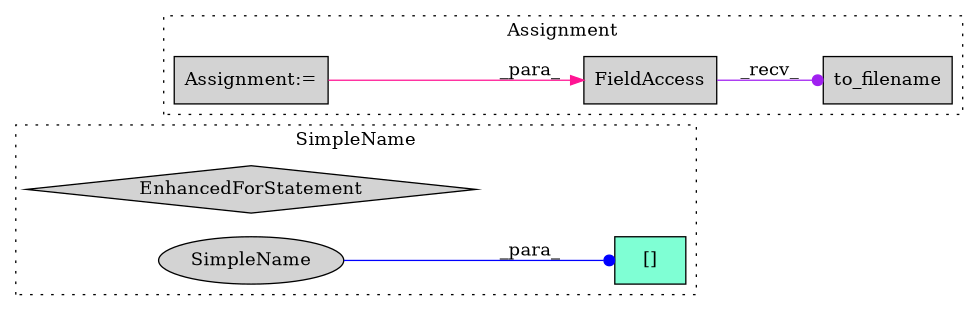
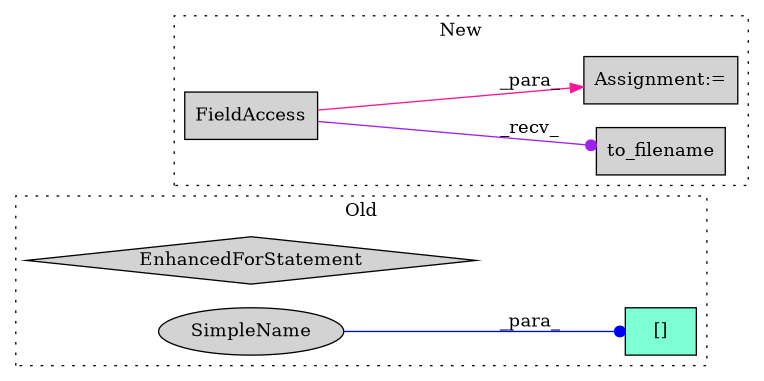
(563, 31) -> (461, 31)
(450, 80) -> (444, 99)
(356, 140) -> (361, 211)
